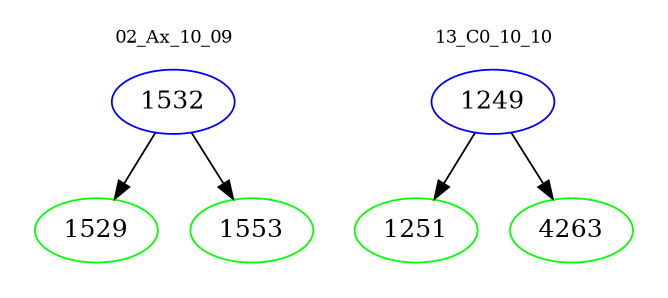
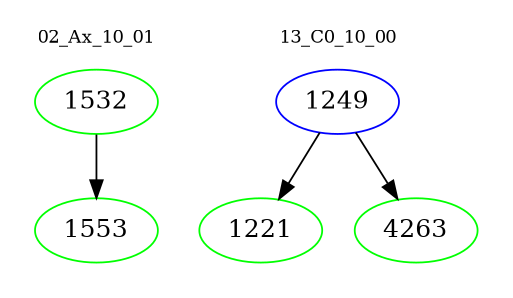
(174, 38) -> (96, 38)
(494, 38) -> (338, 38)
(173, 102) -> (96, 102)
(96, 230) -> none
(416, 230) -> (261, 230)
